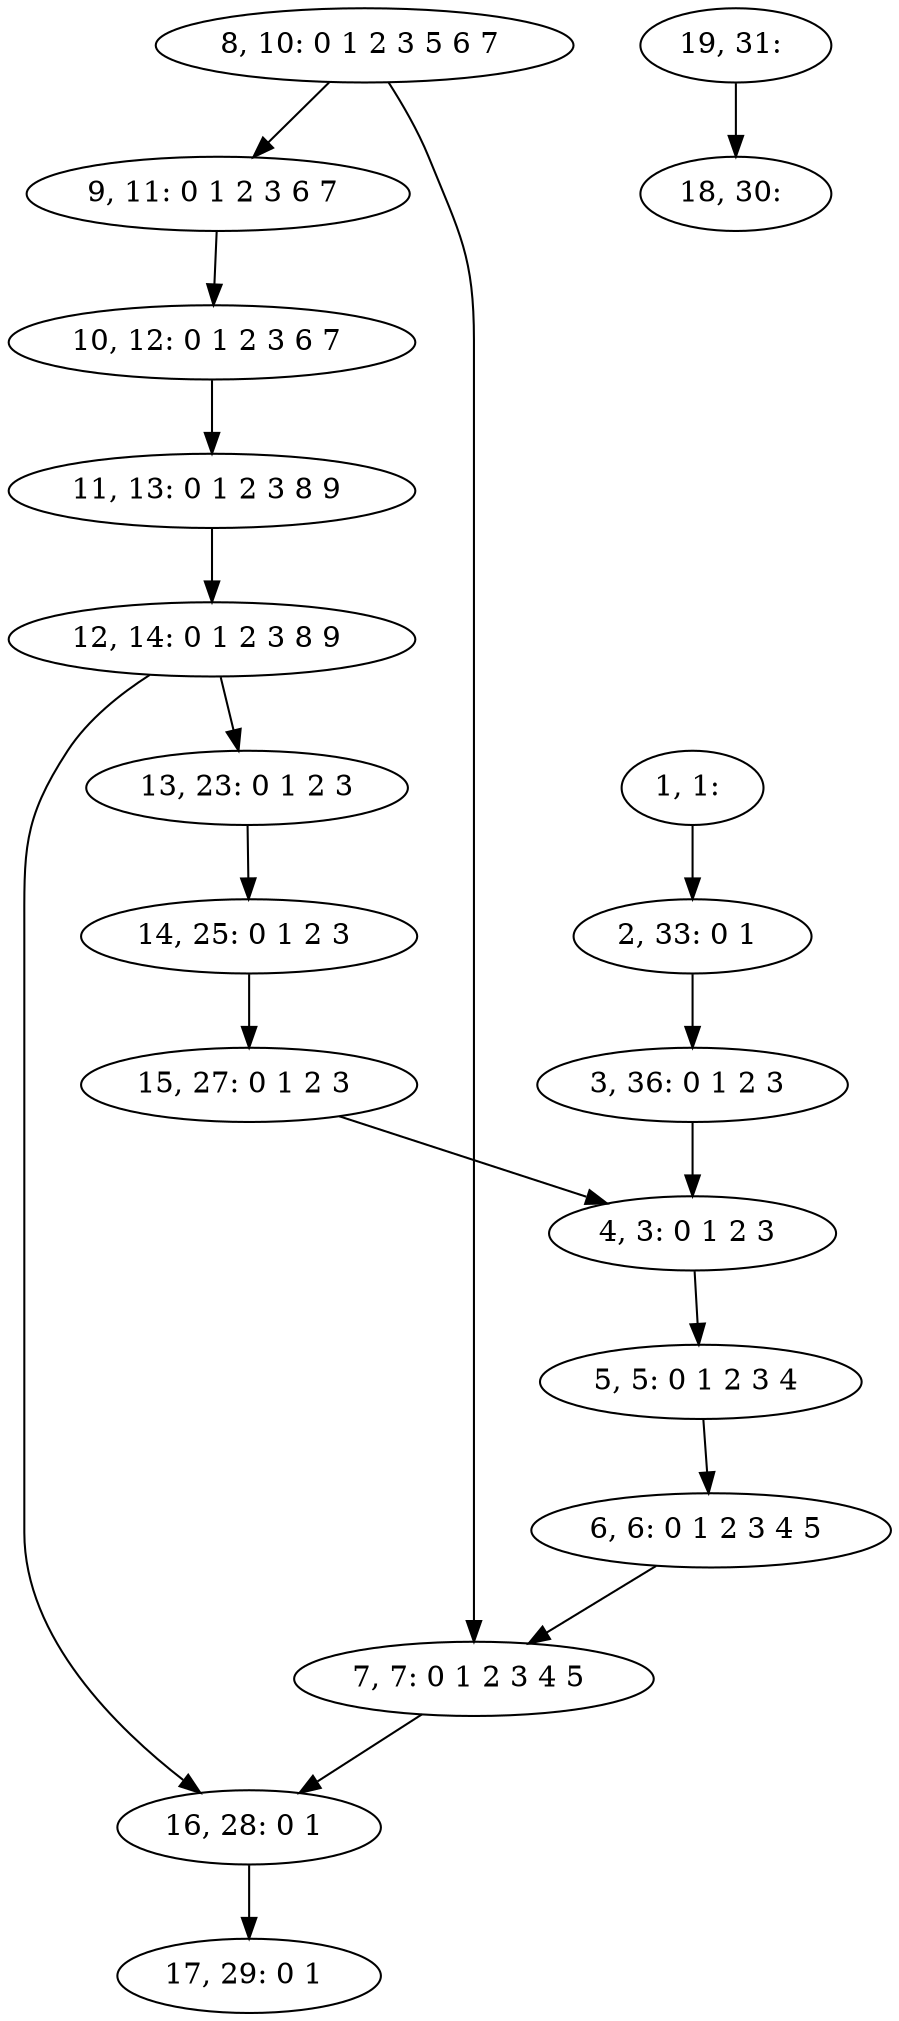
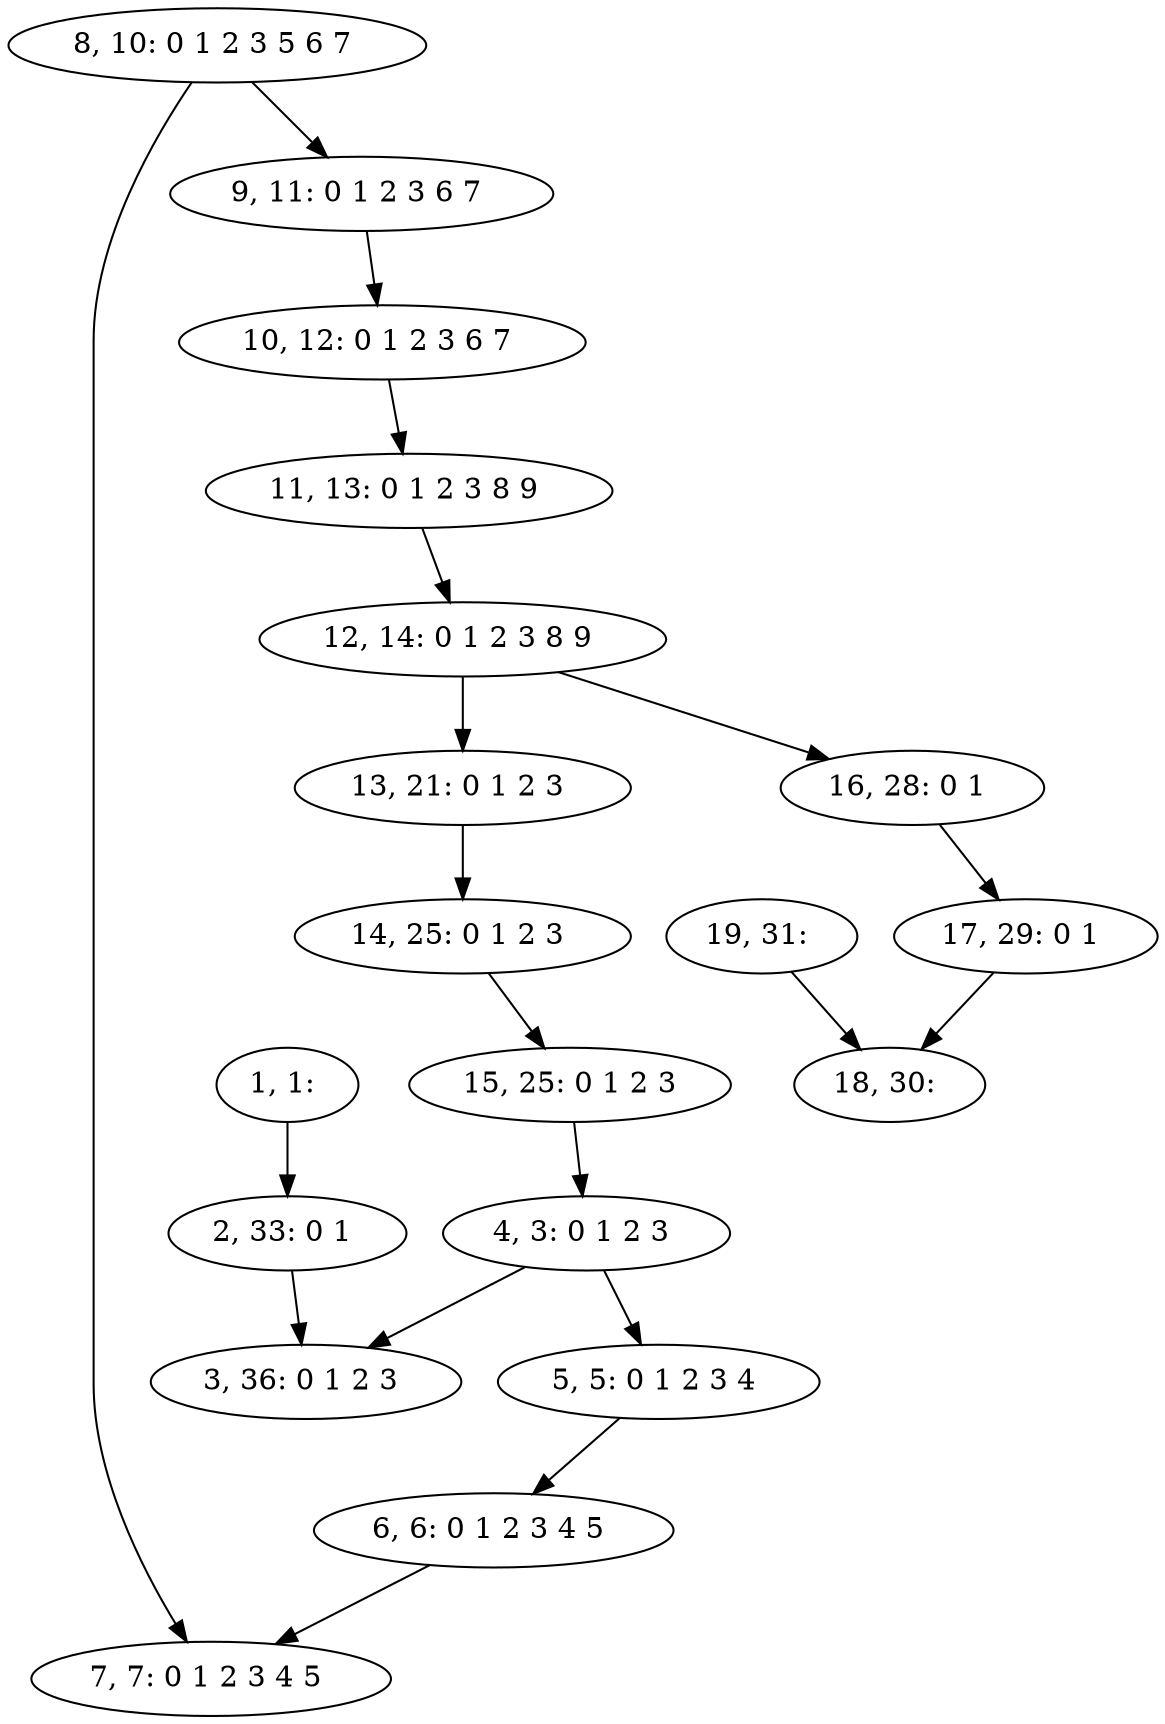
(247, 788) -> (463, 788)
none -> (965, 1003)
(249, 1085) -> (570, 1085)
(693, 1149) -> (456, 1303)
(370, 1748) -> none
